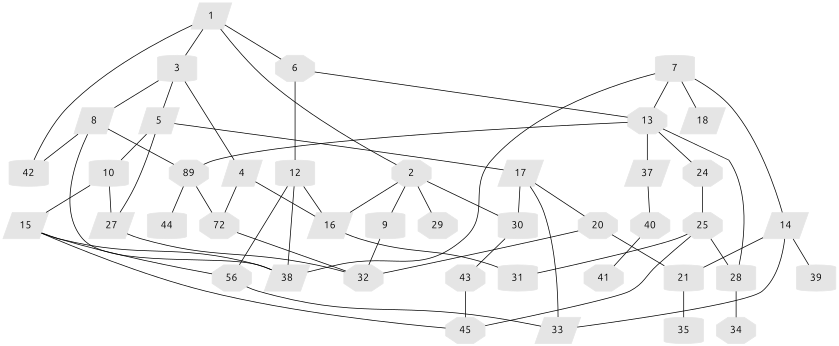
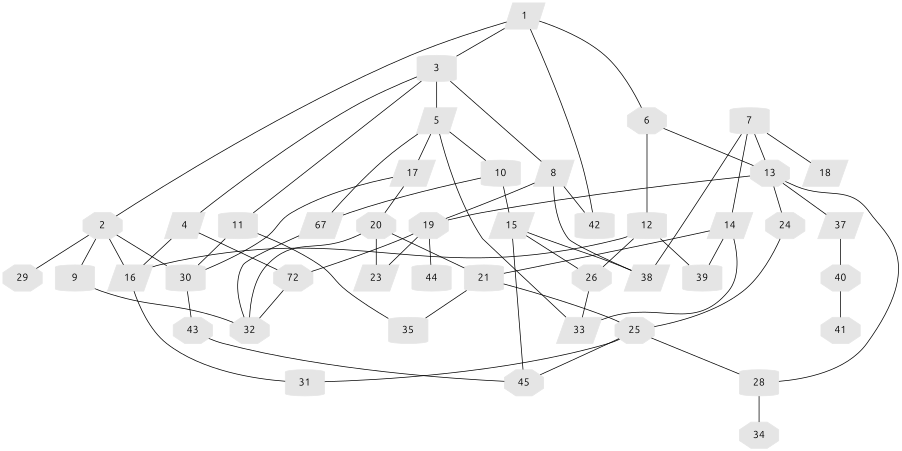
(189, 173) -> (429, 226)
(112, 226) -> (321, 226)
none -> (238, 226)
(291, 226) -> (675, 252)
(553, 250) -> (483, 239)
(232, 278) -> (592, 278)
none -> (376, 278)
none -> (562, 301)
